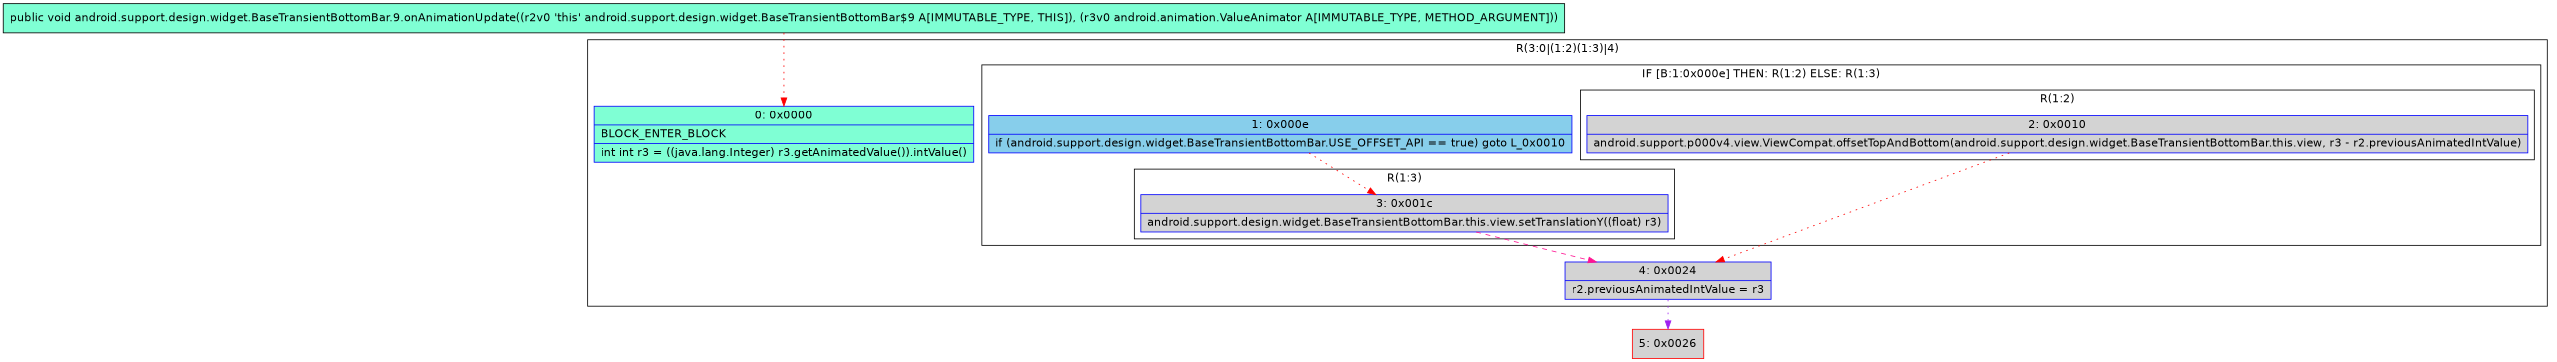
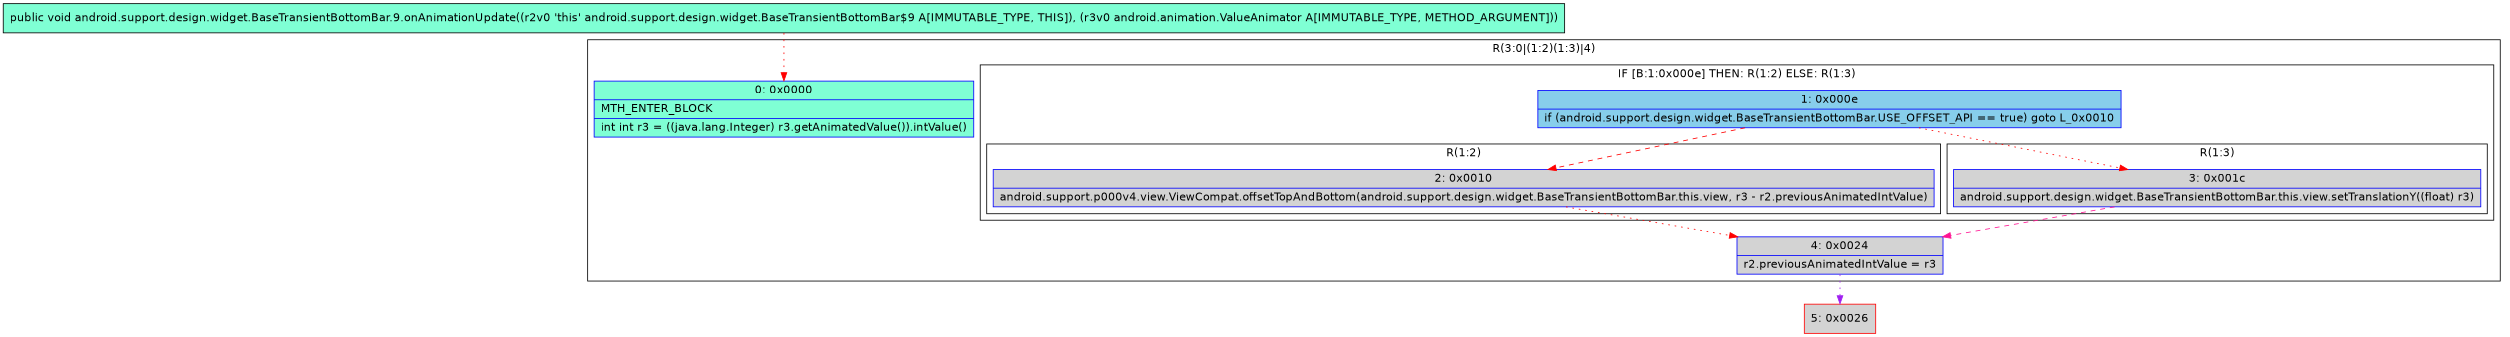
(663, 134) -> (657, 109)
none -> (1641, 150)
